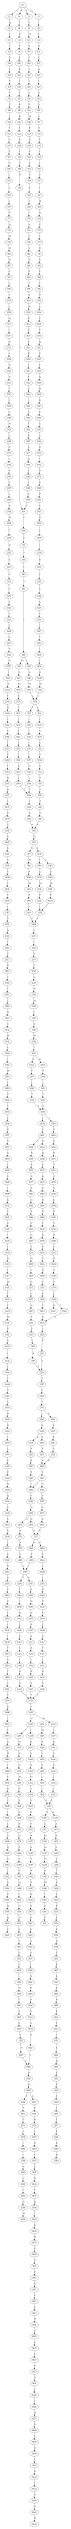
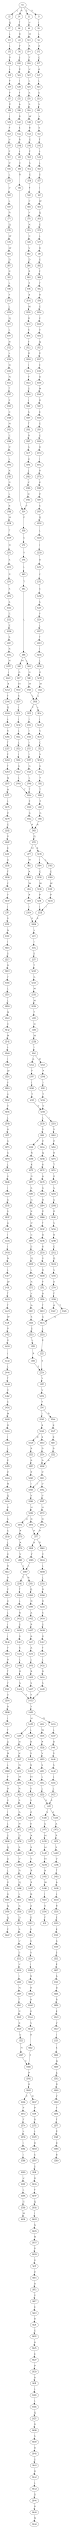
(23, 2166) -> none
